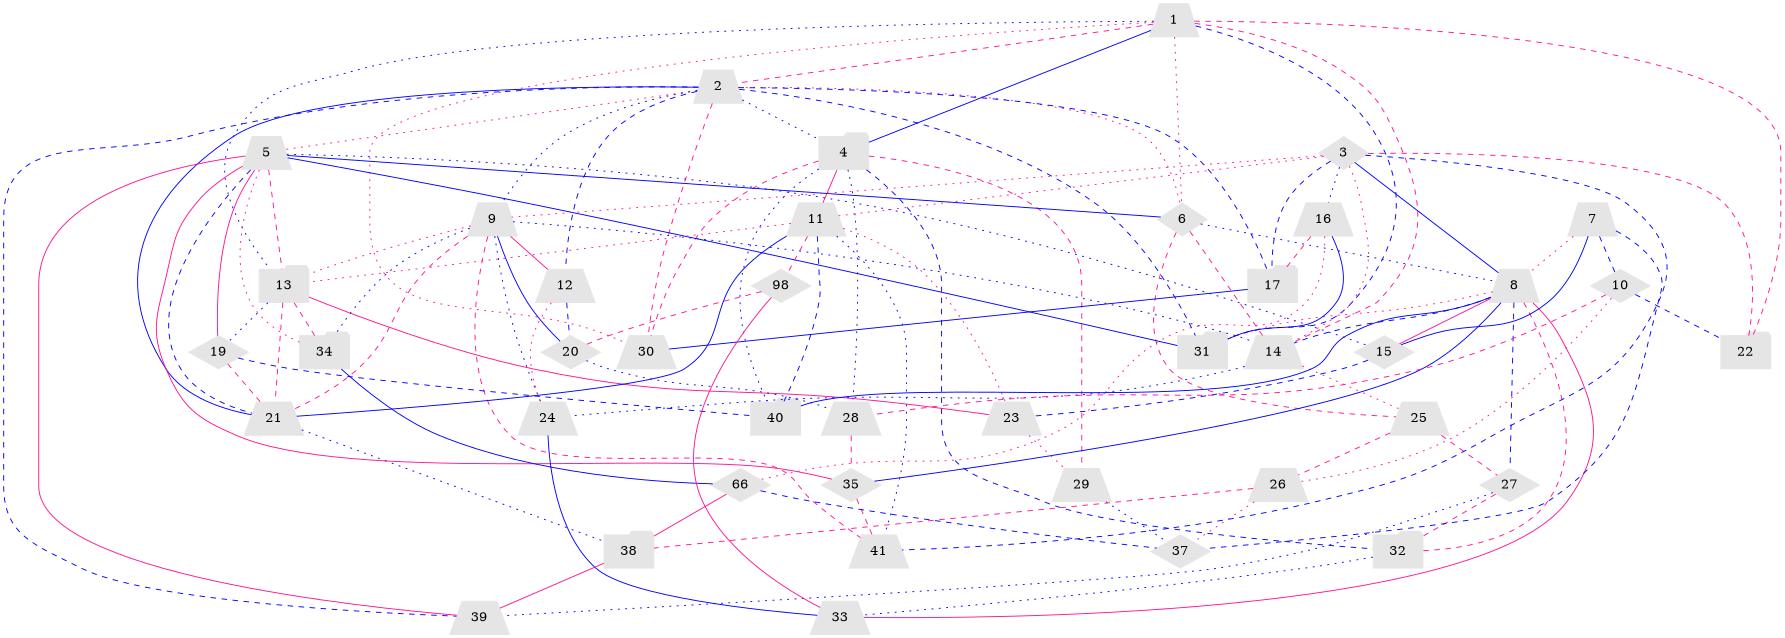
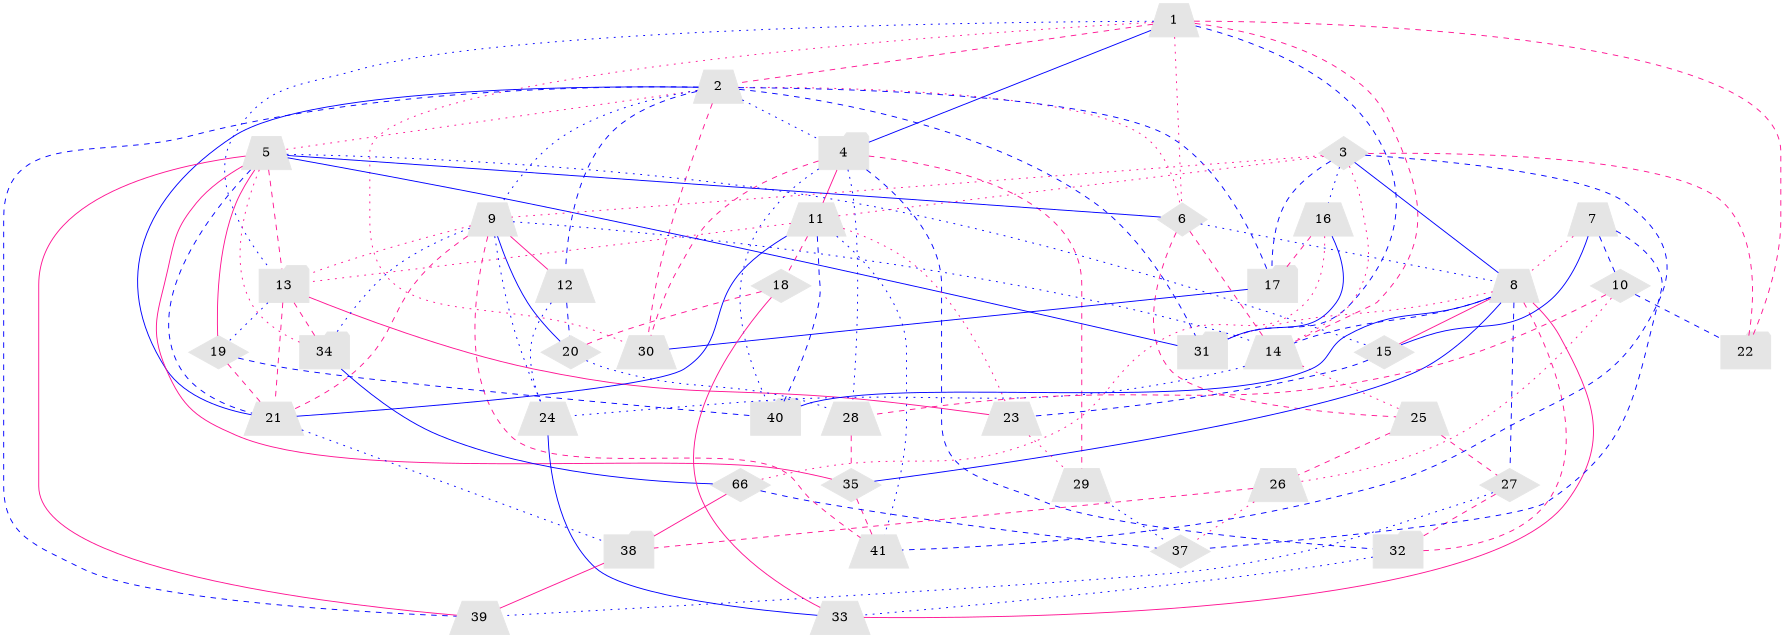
(781, 286) -> (781, 286)
(531, 350) -> (531, 350)
